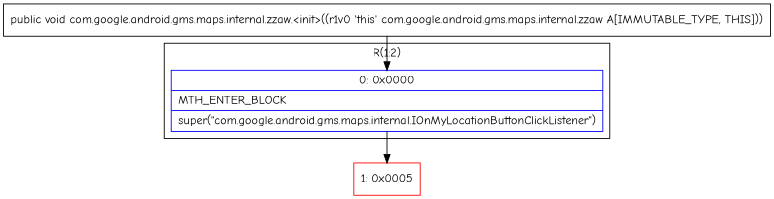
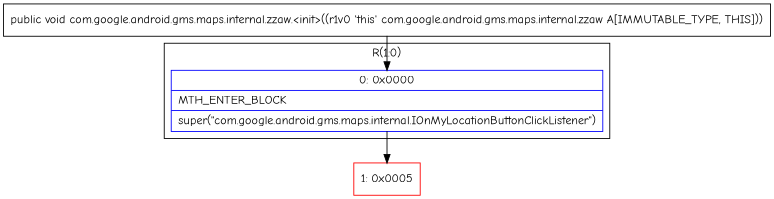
(387, 53) -> (387, 53)
